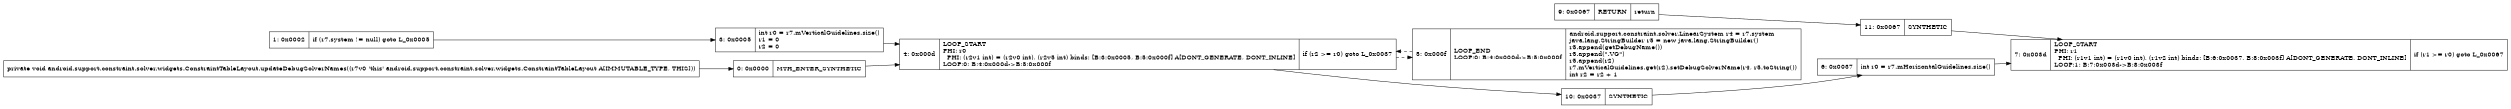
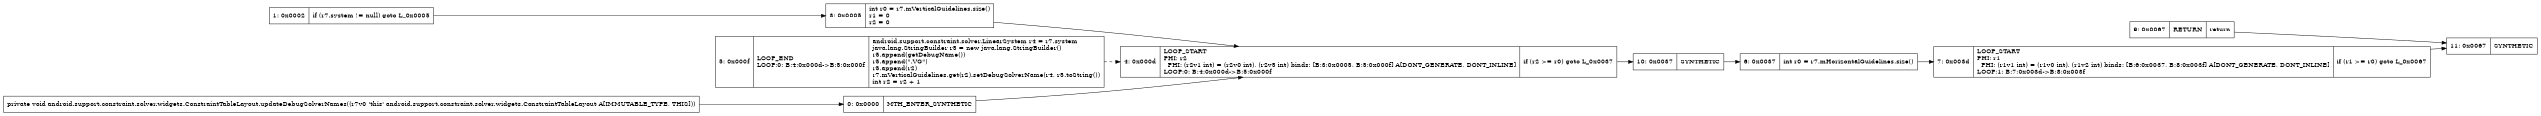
(2005, 35) -> (2436, 49)
(956, 51) -> (1177, 58)
(1402, 57) -> none
